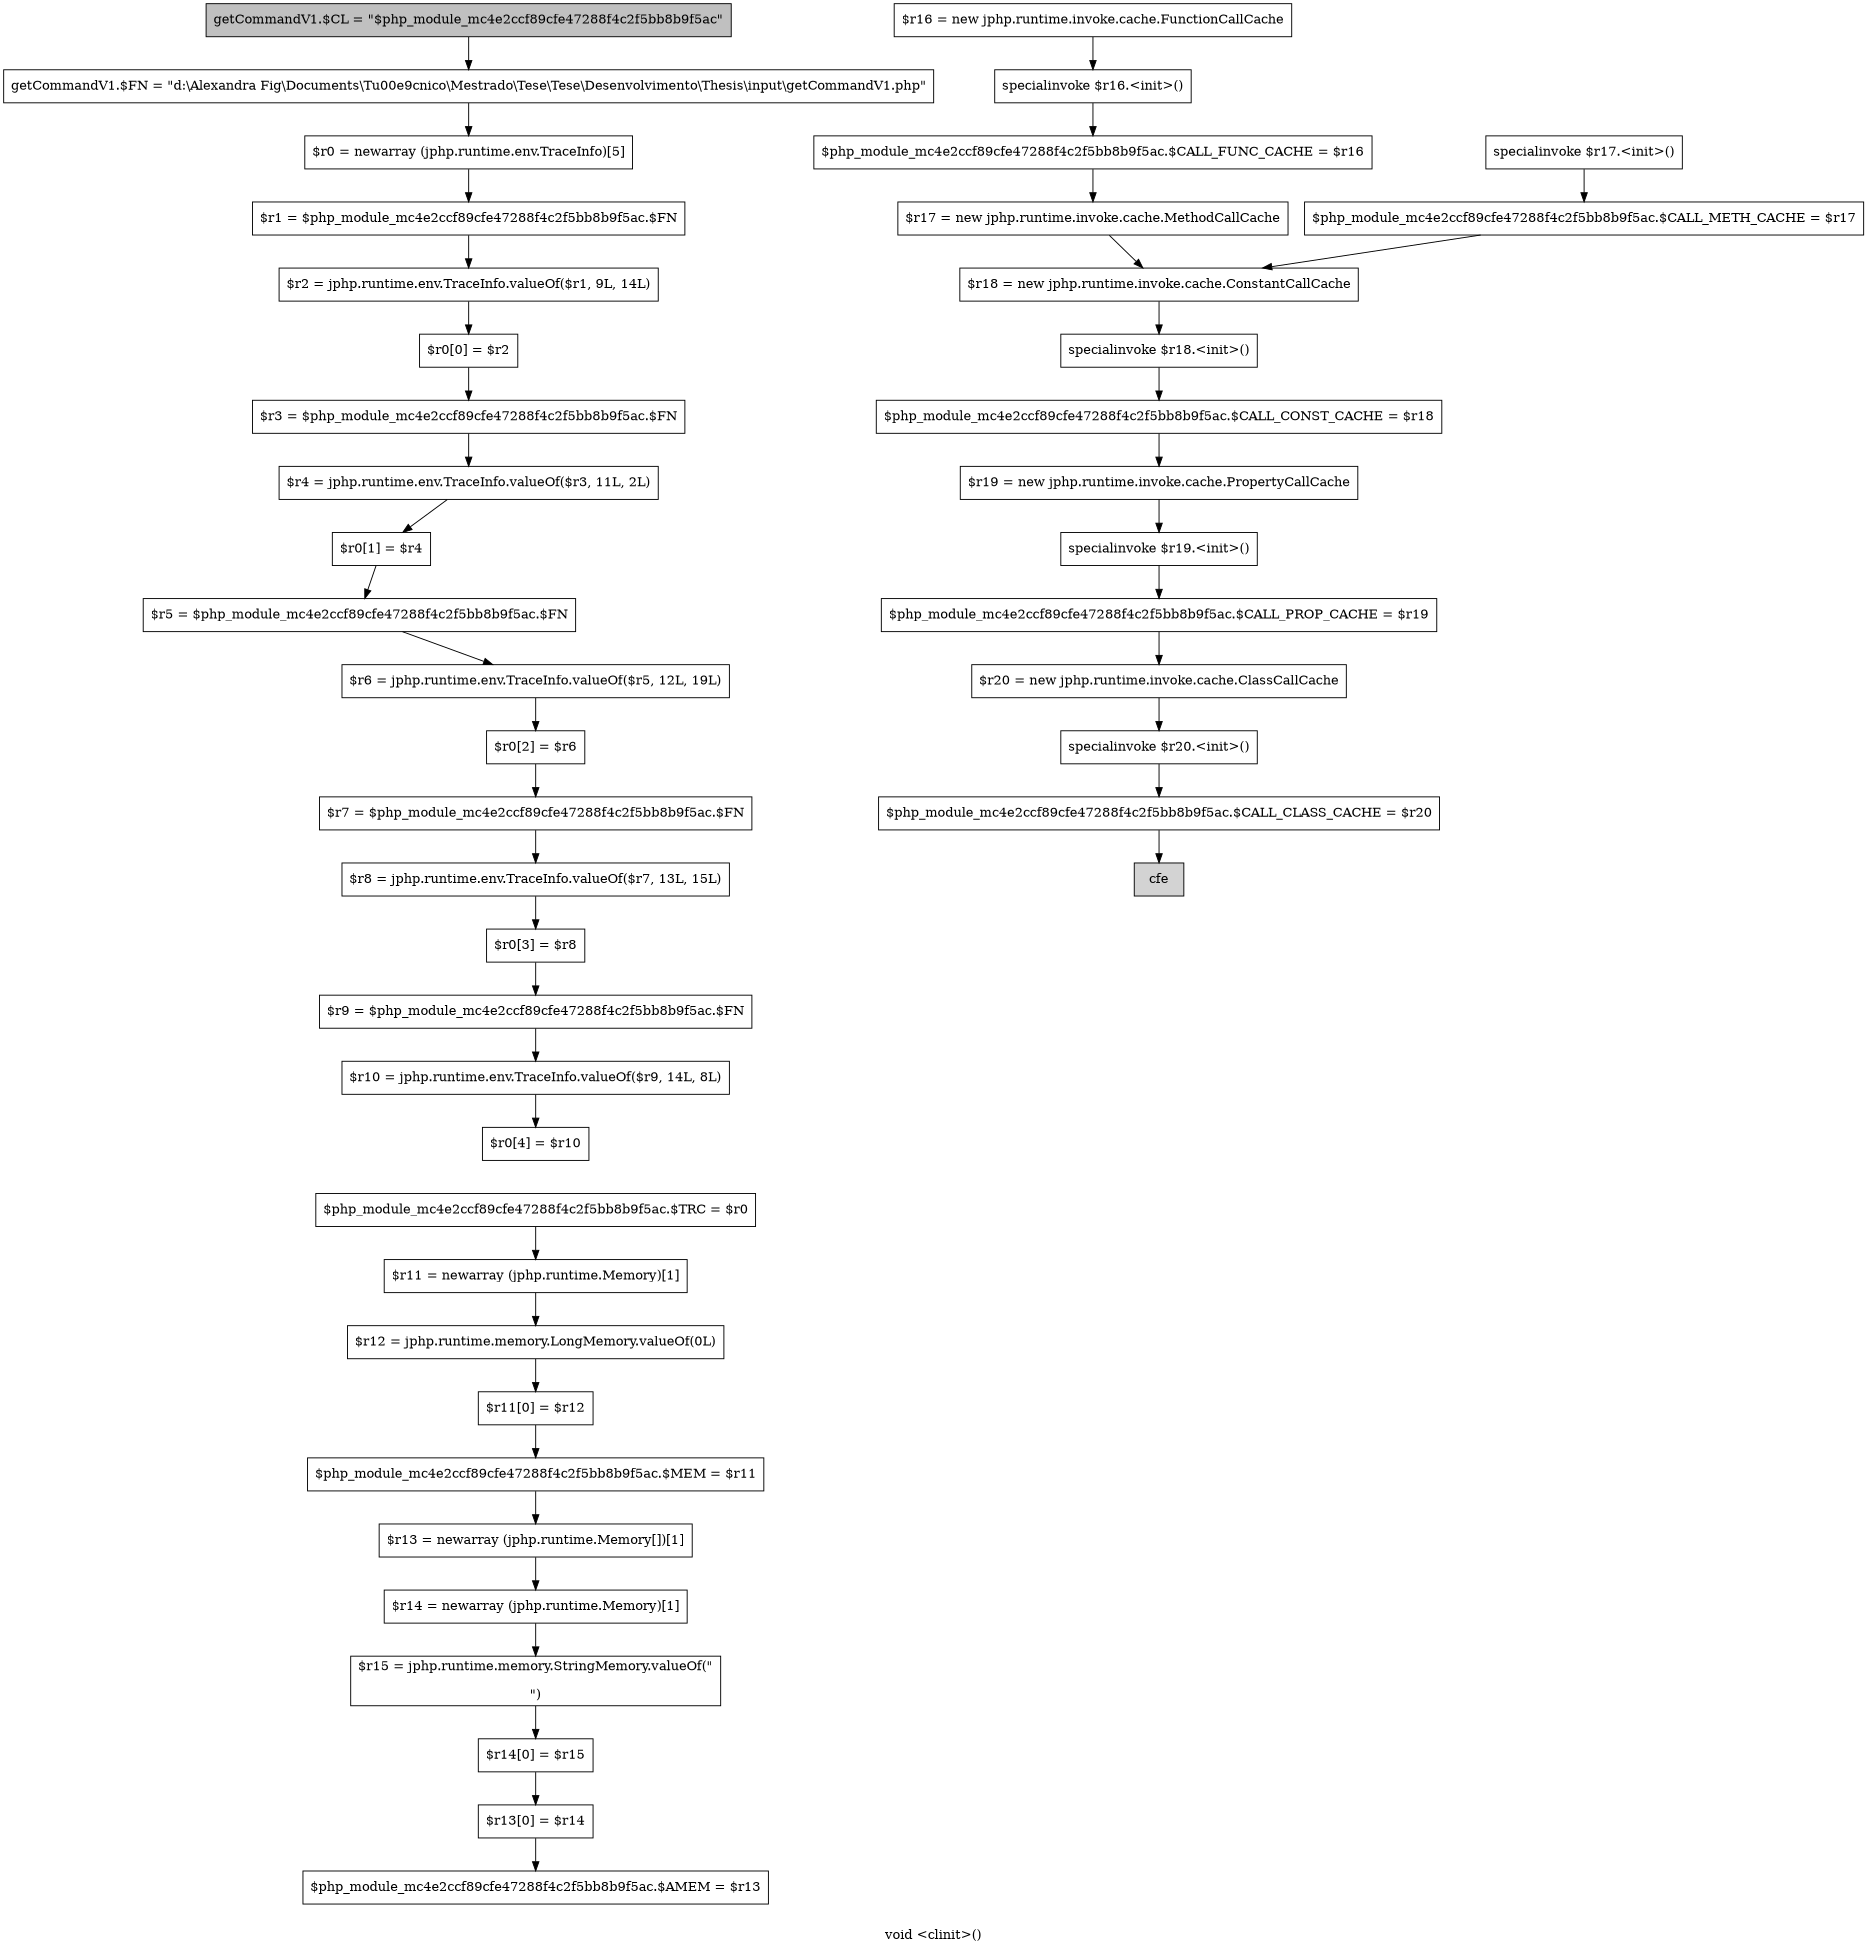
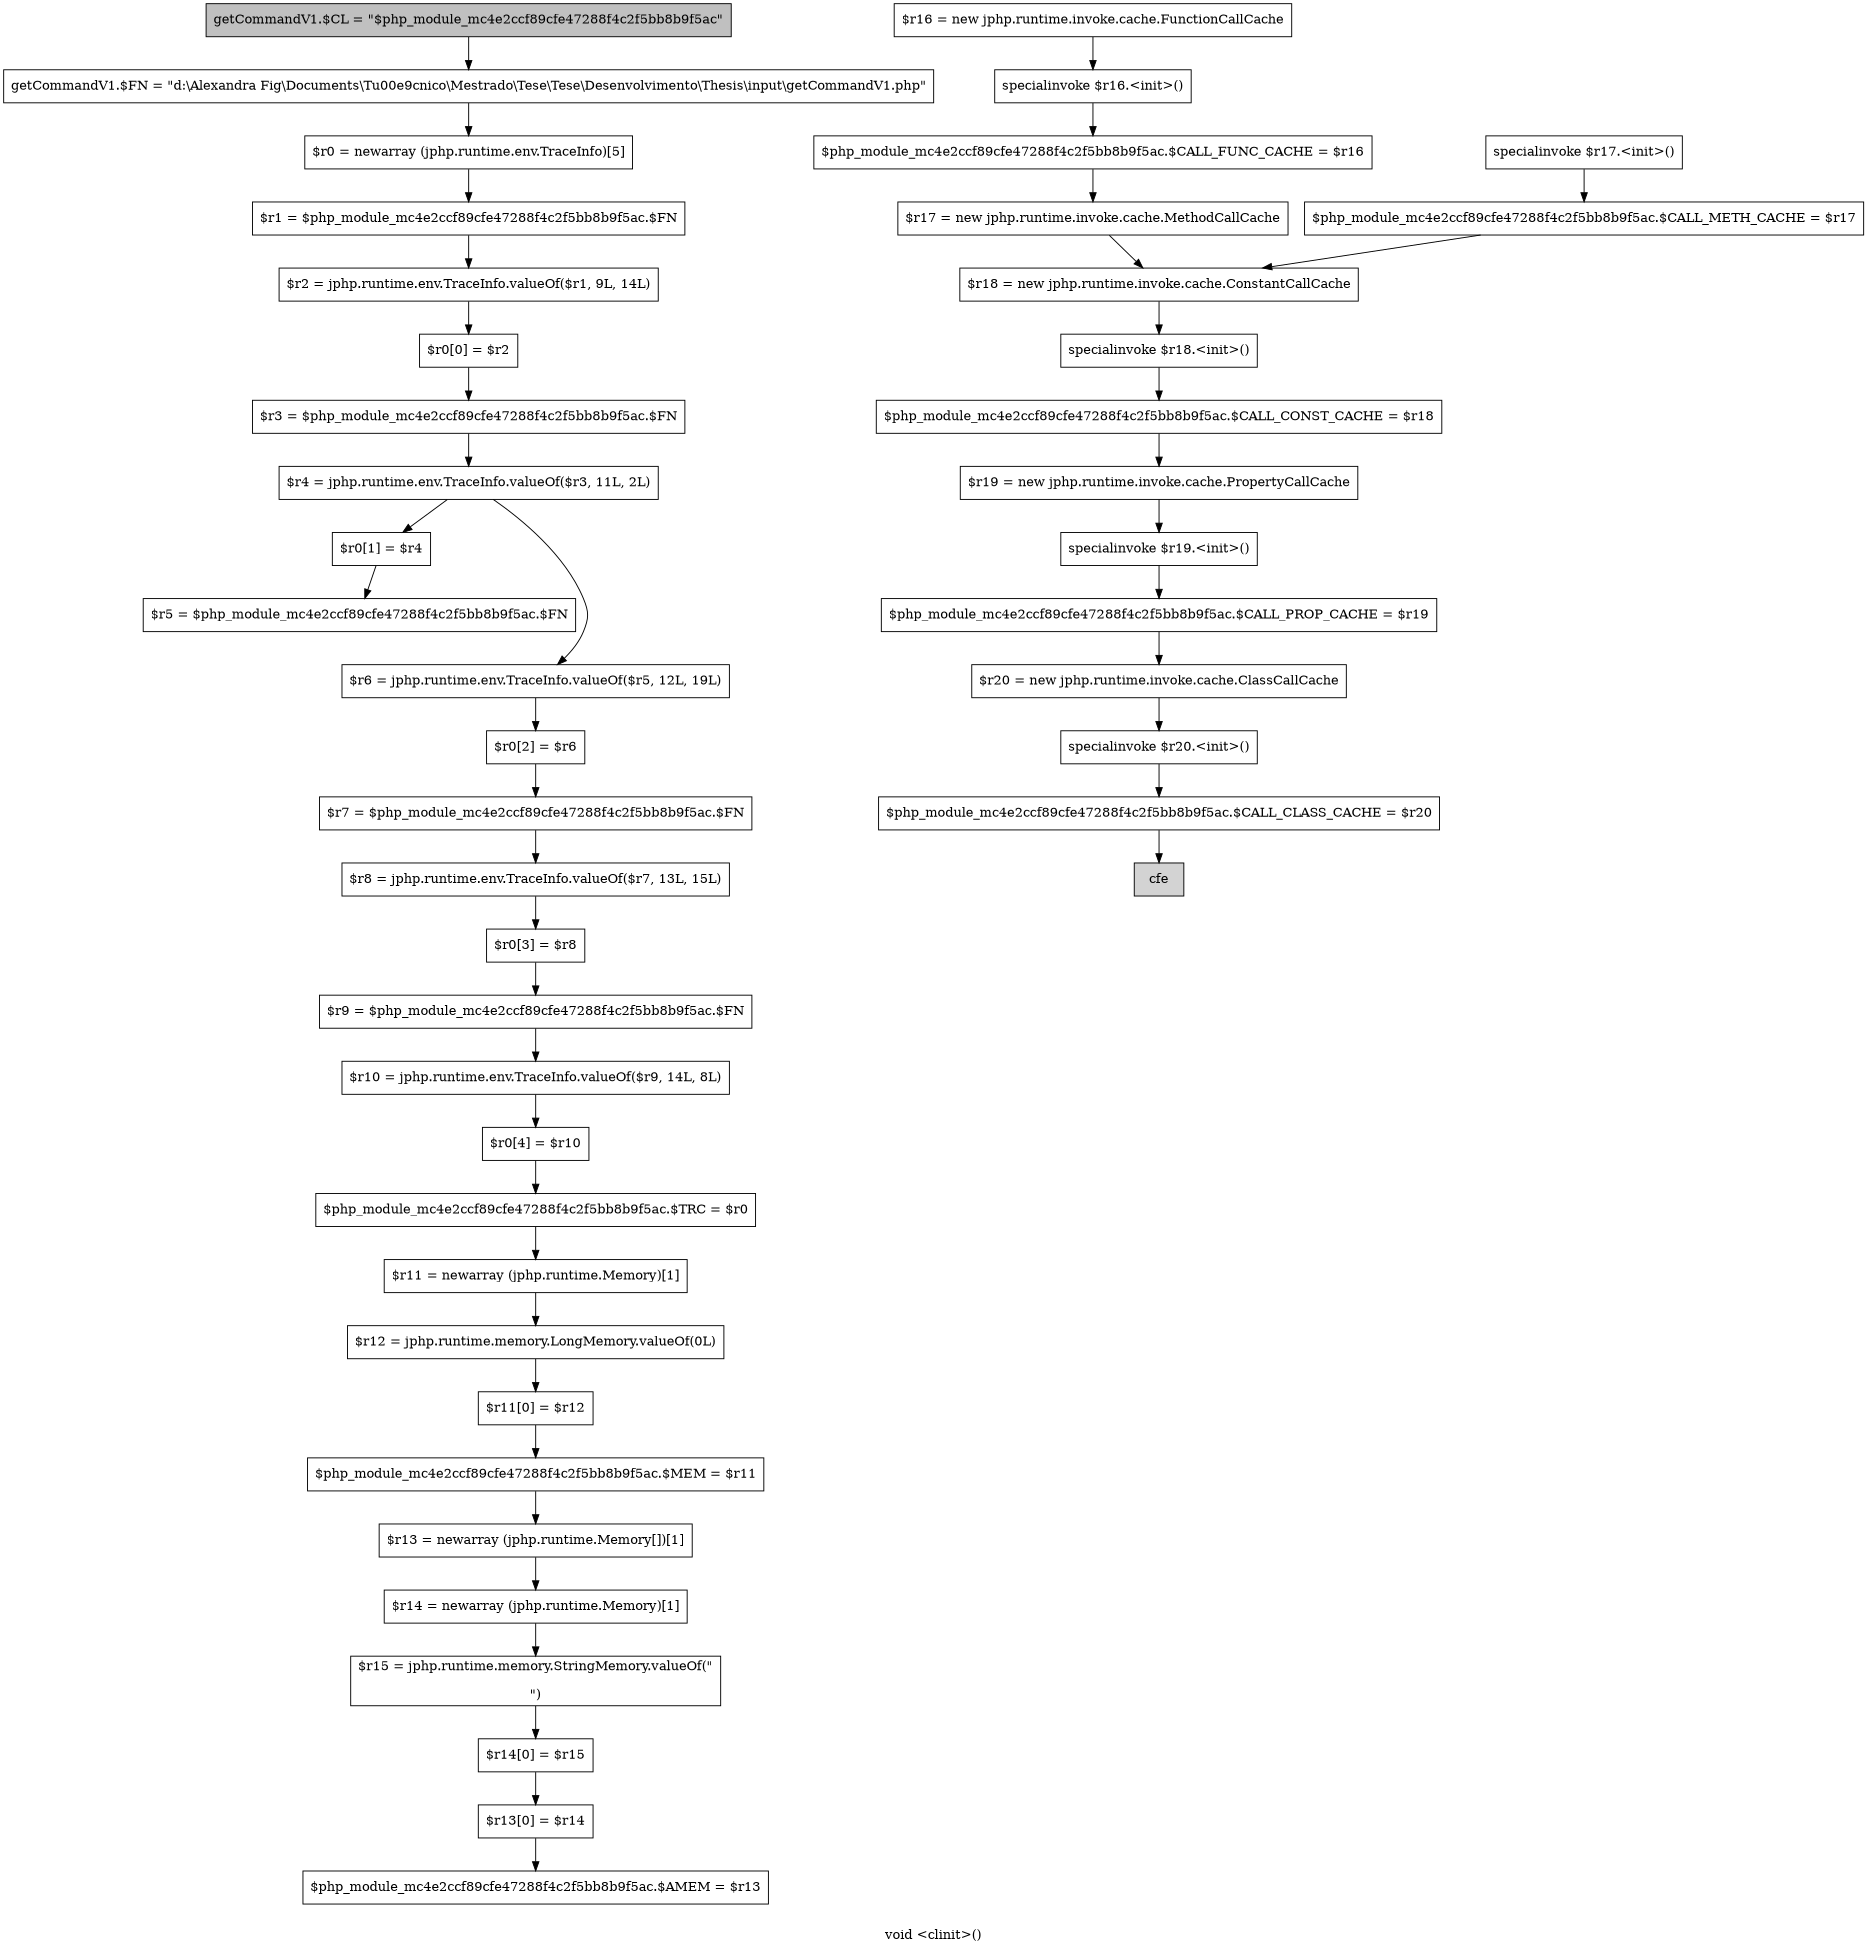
(443, 647) -> (567, 569)
none -> (536, 1172)
